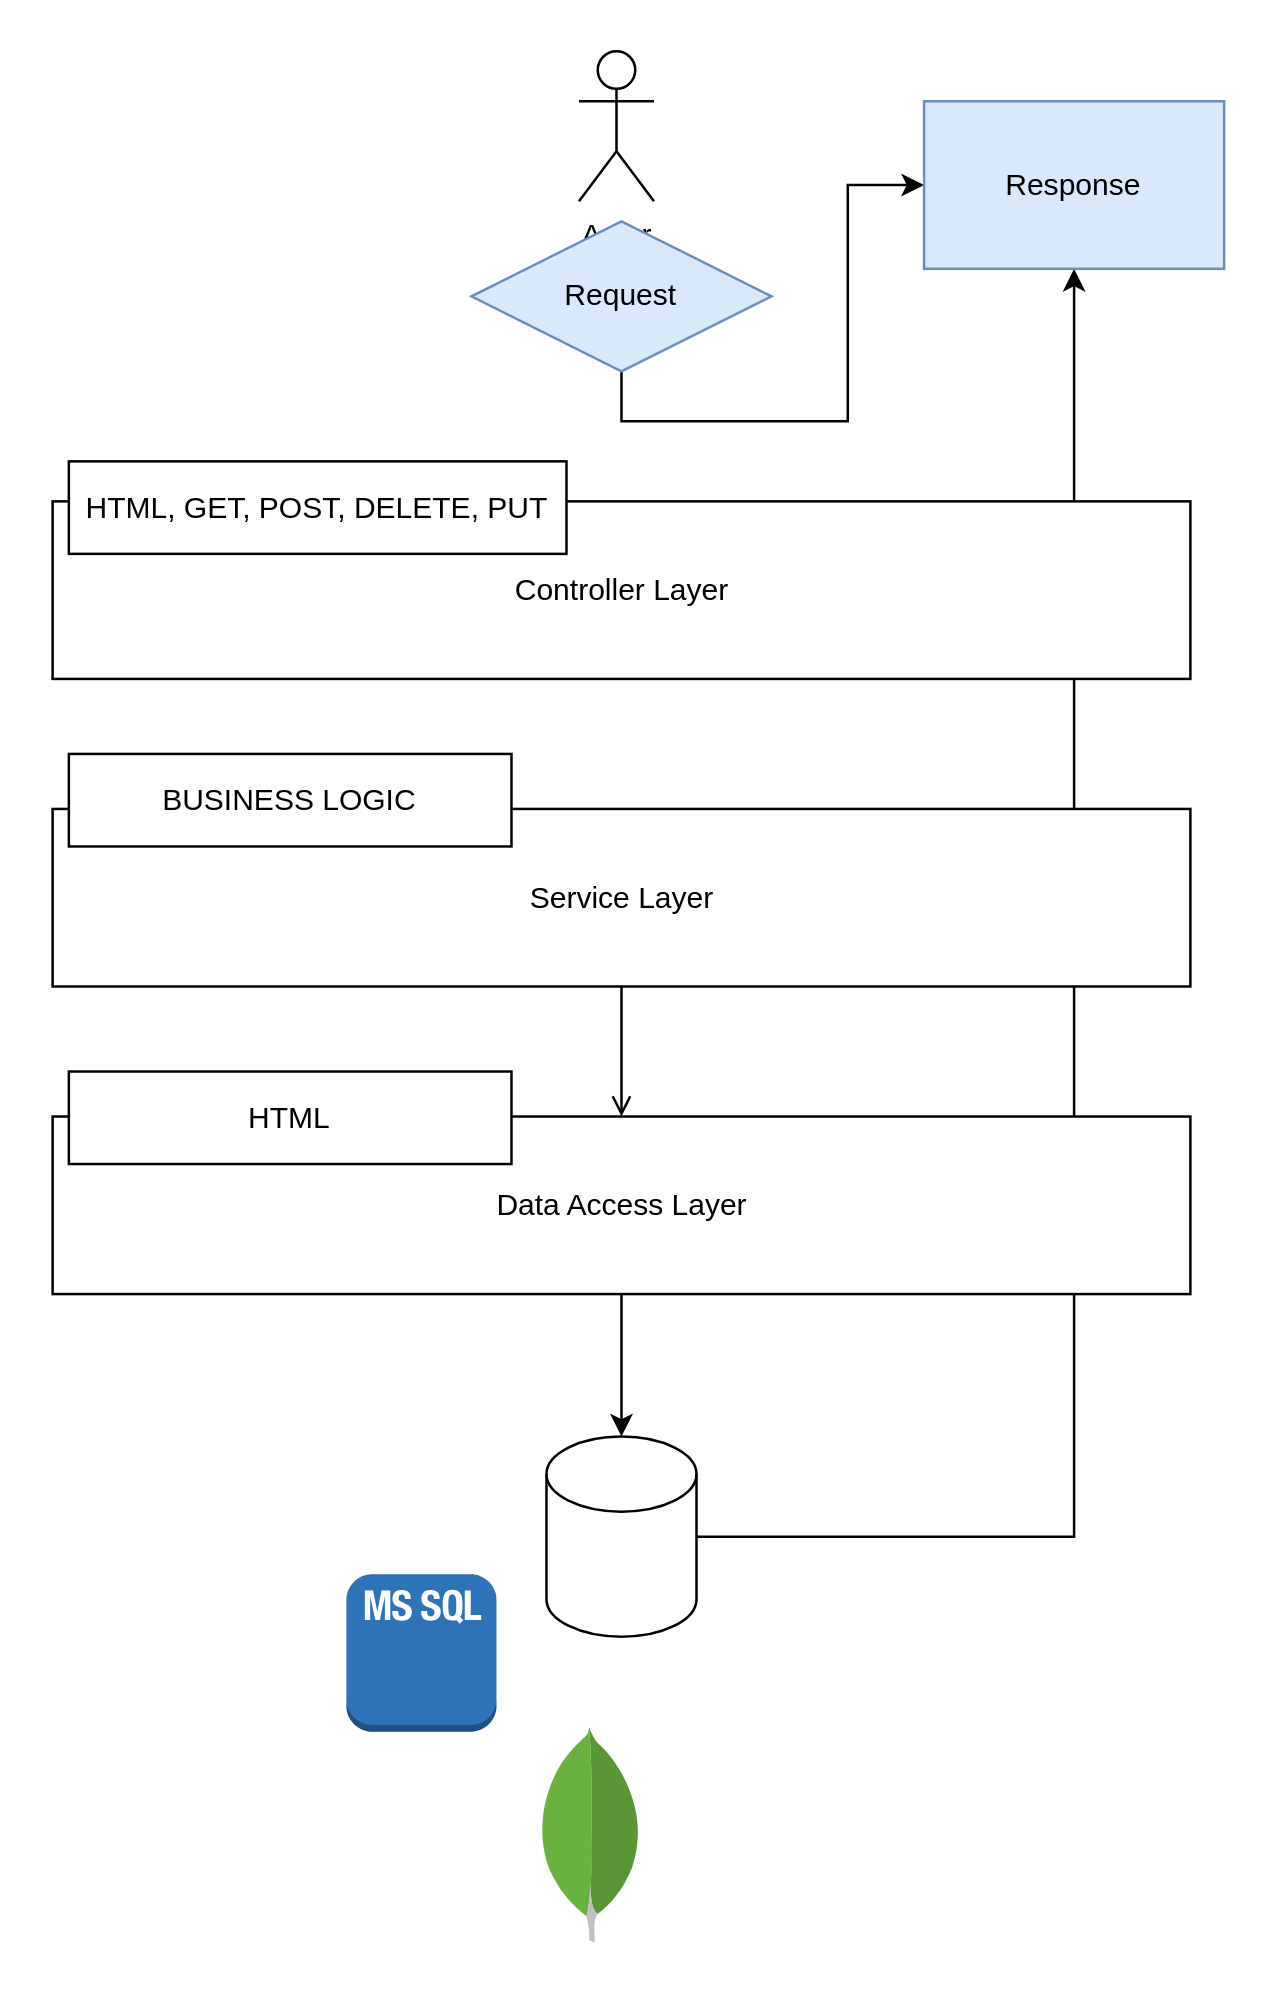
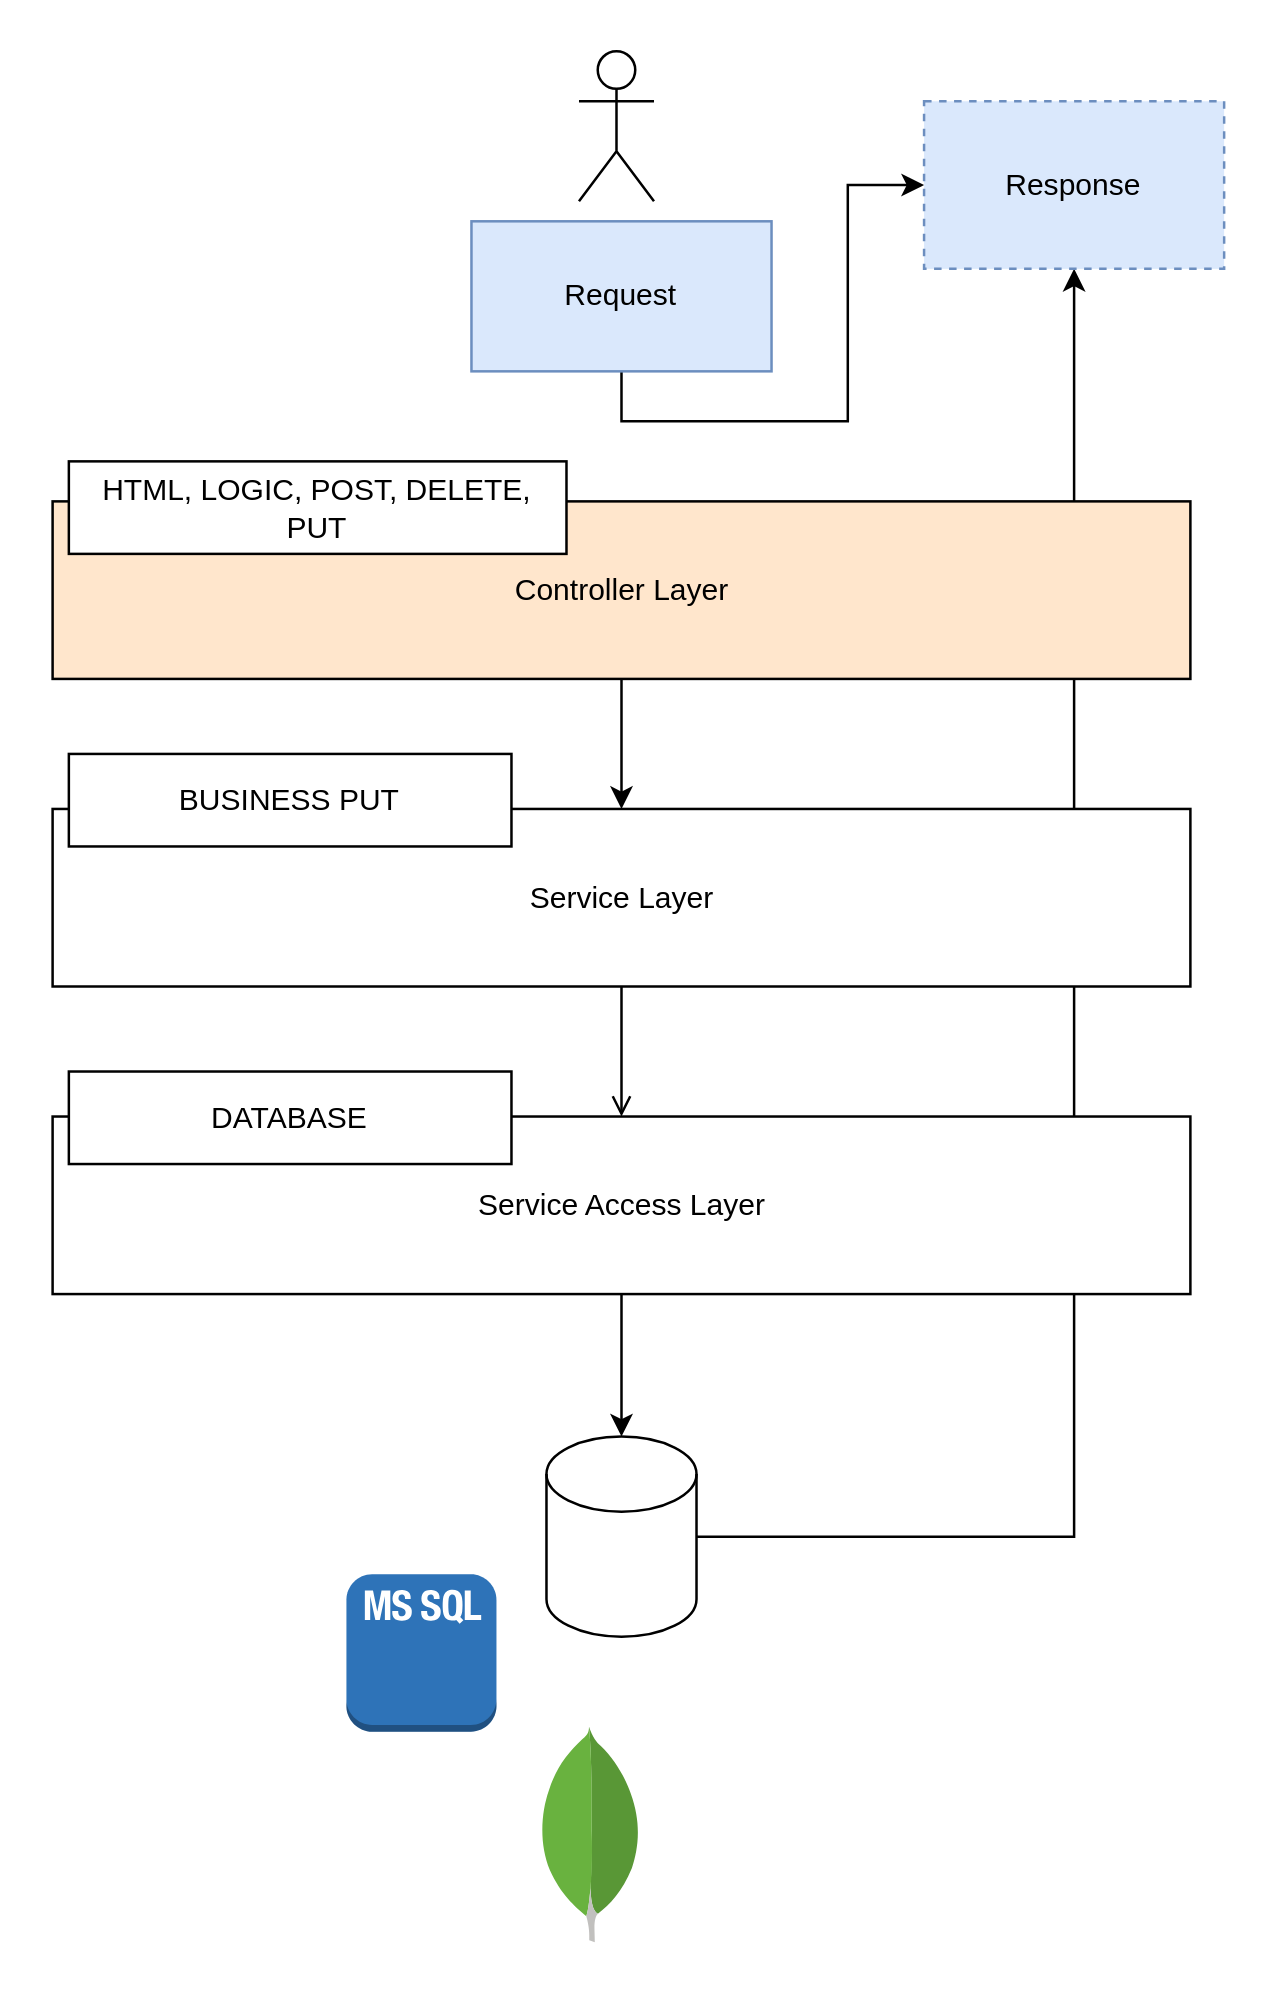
(1074, 185) -> (1074, 185)
(621, 296) -> (621, 296)
(318, 509) -> (318, 509)
(621, 590) -> (621, 590)
none -> (621, 736)
(290, 801) -> (290, 801)
(290, 1119) -> (290, 1119)
(623, 1206) -> (623, 1206)
